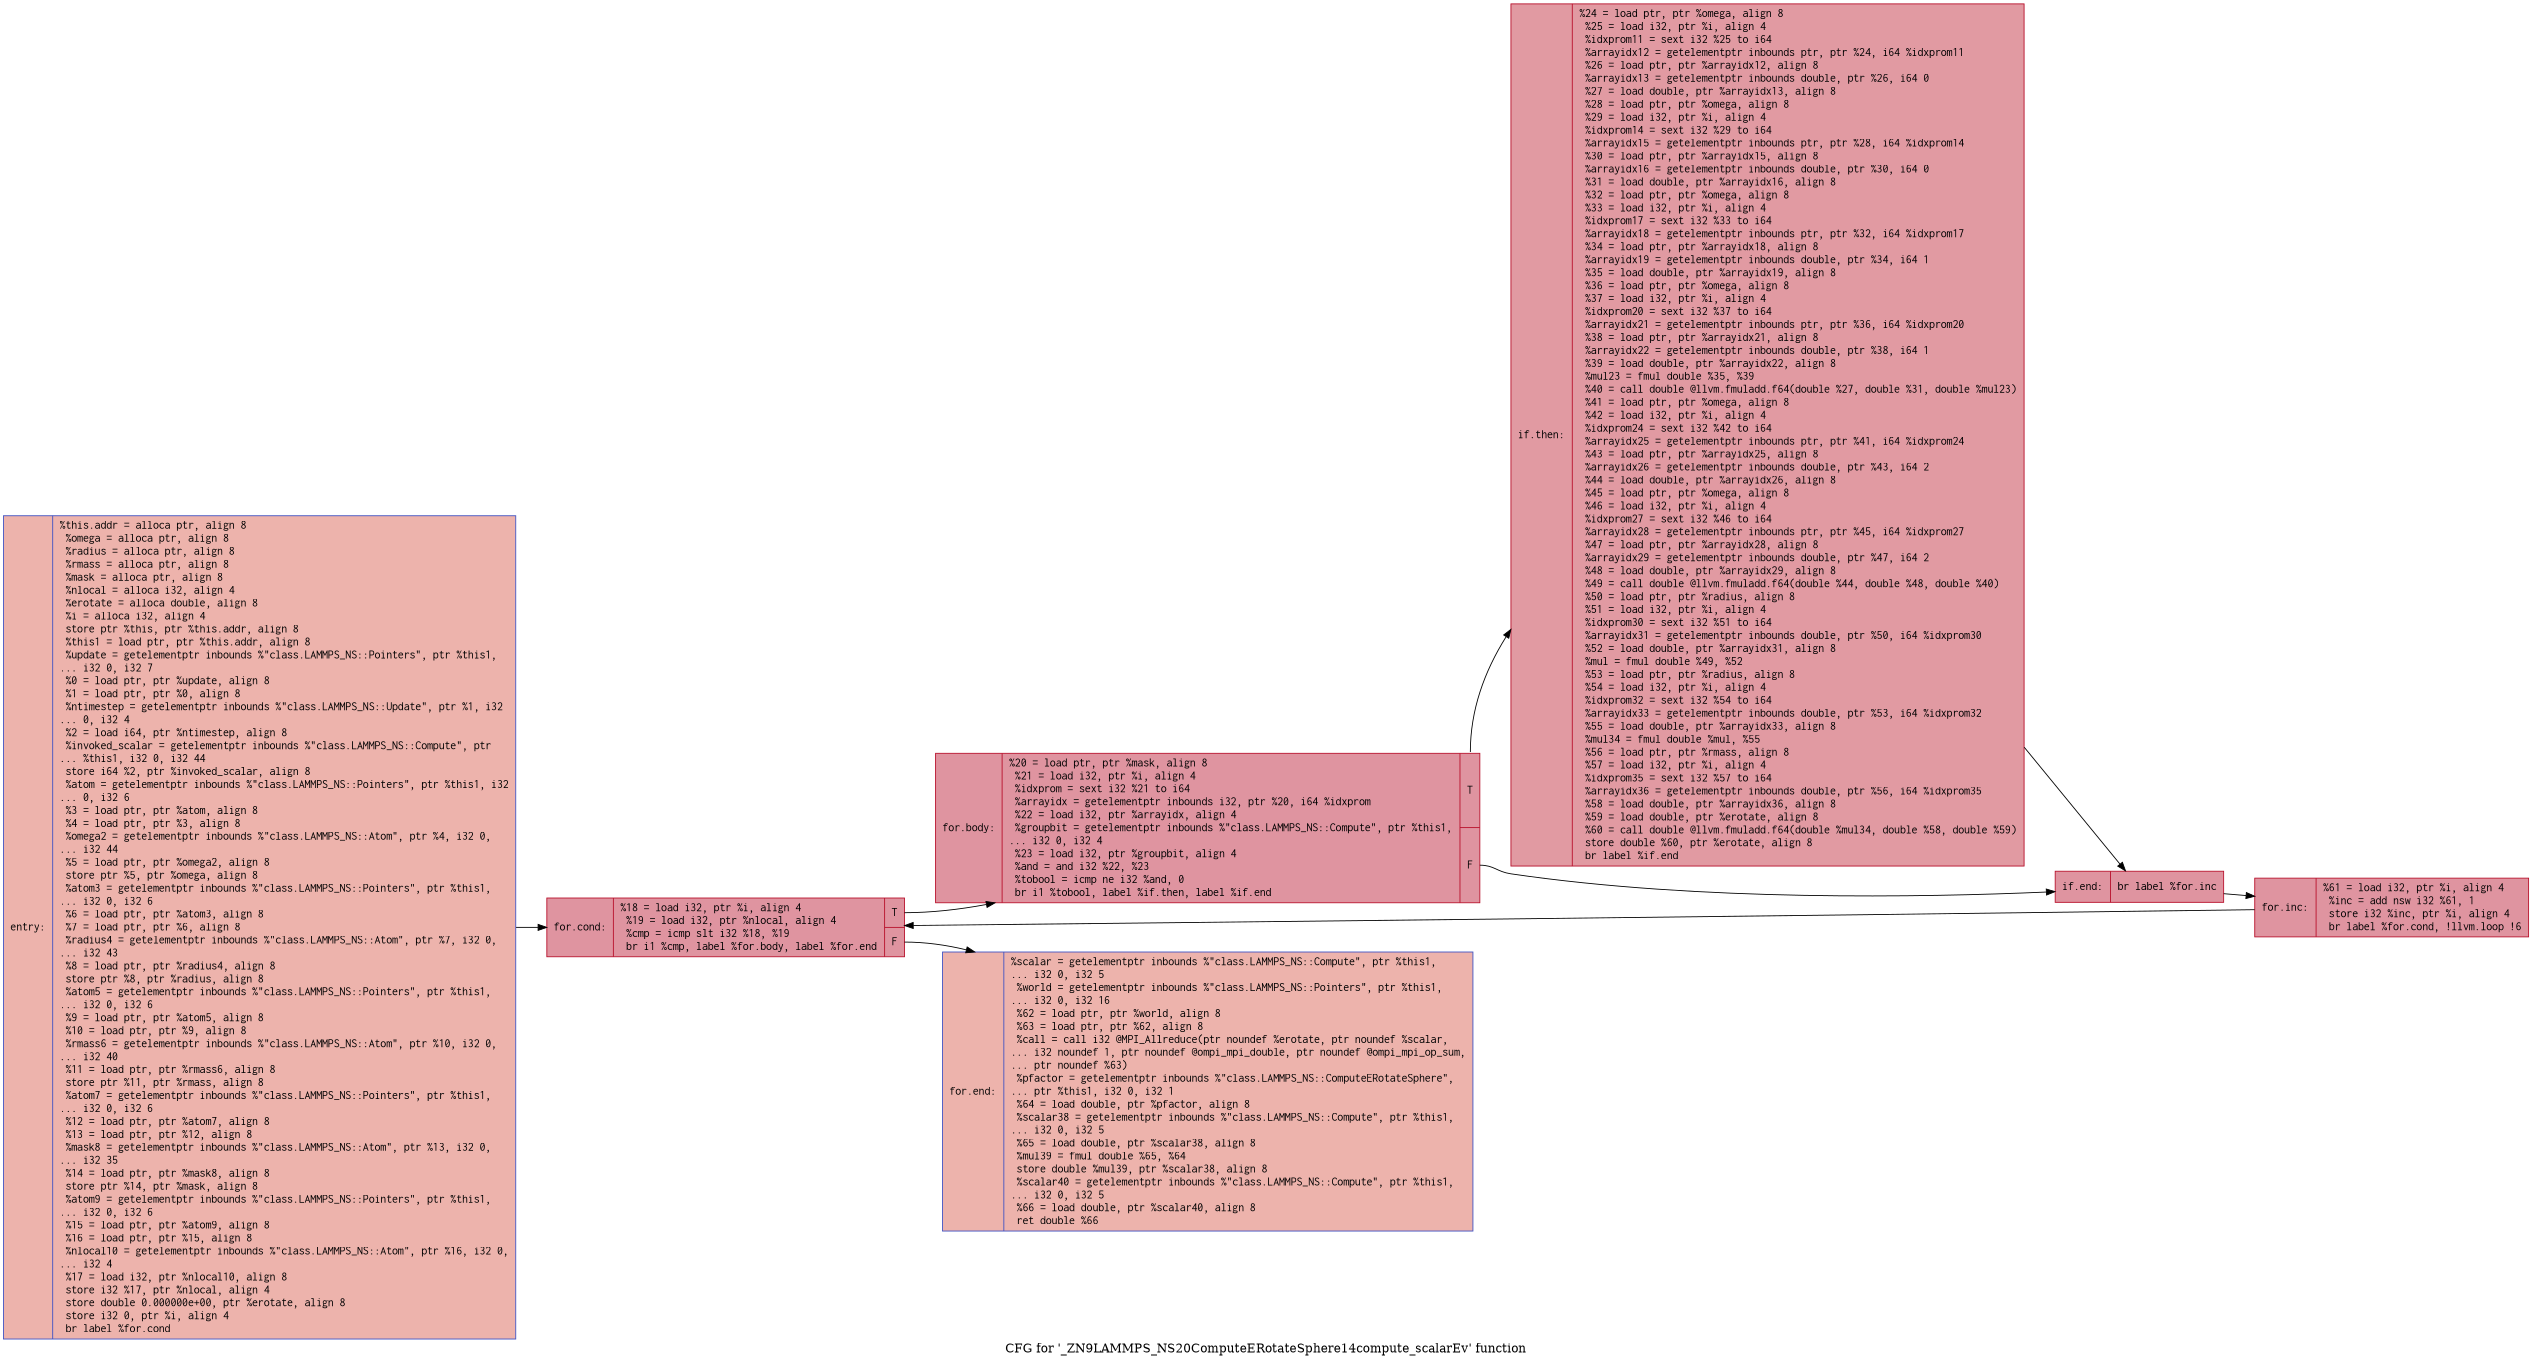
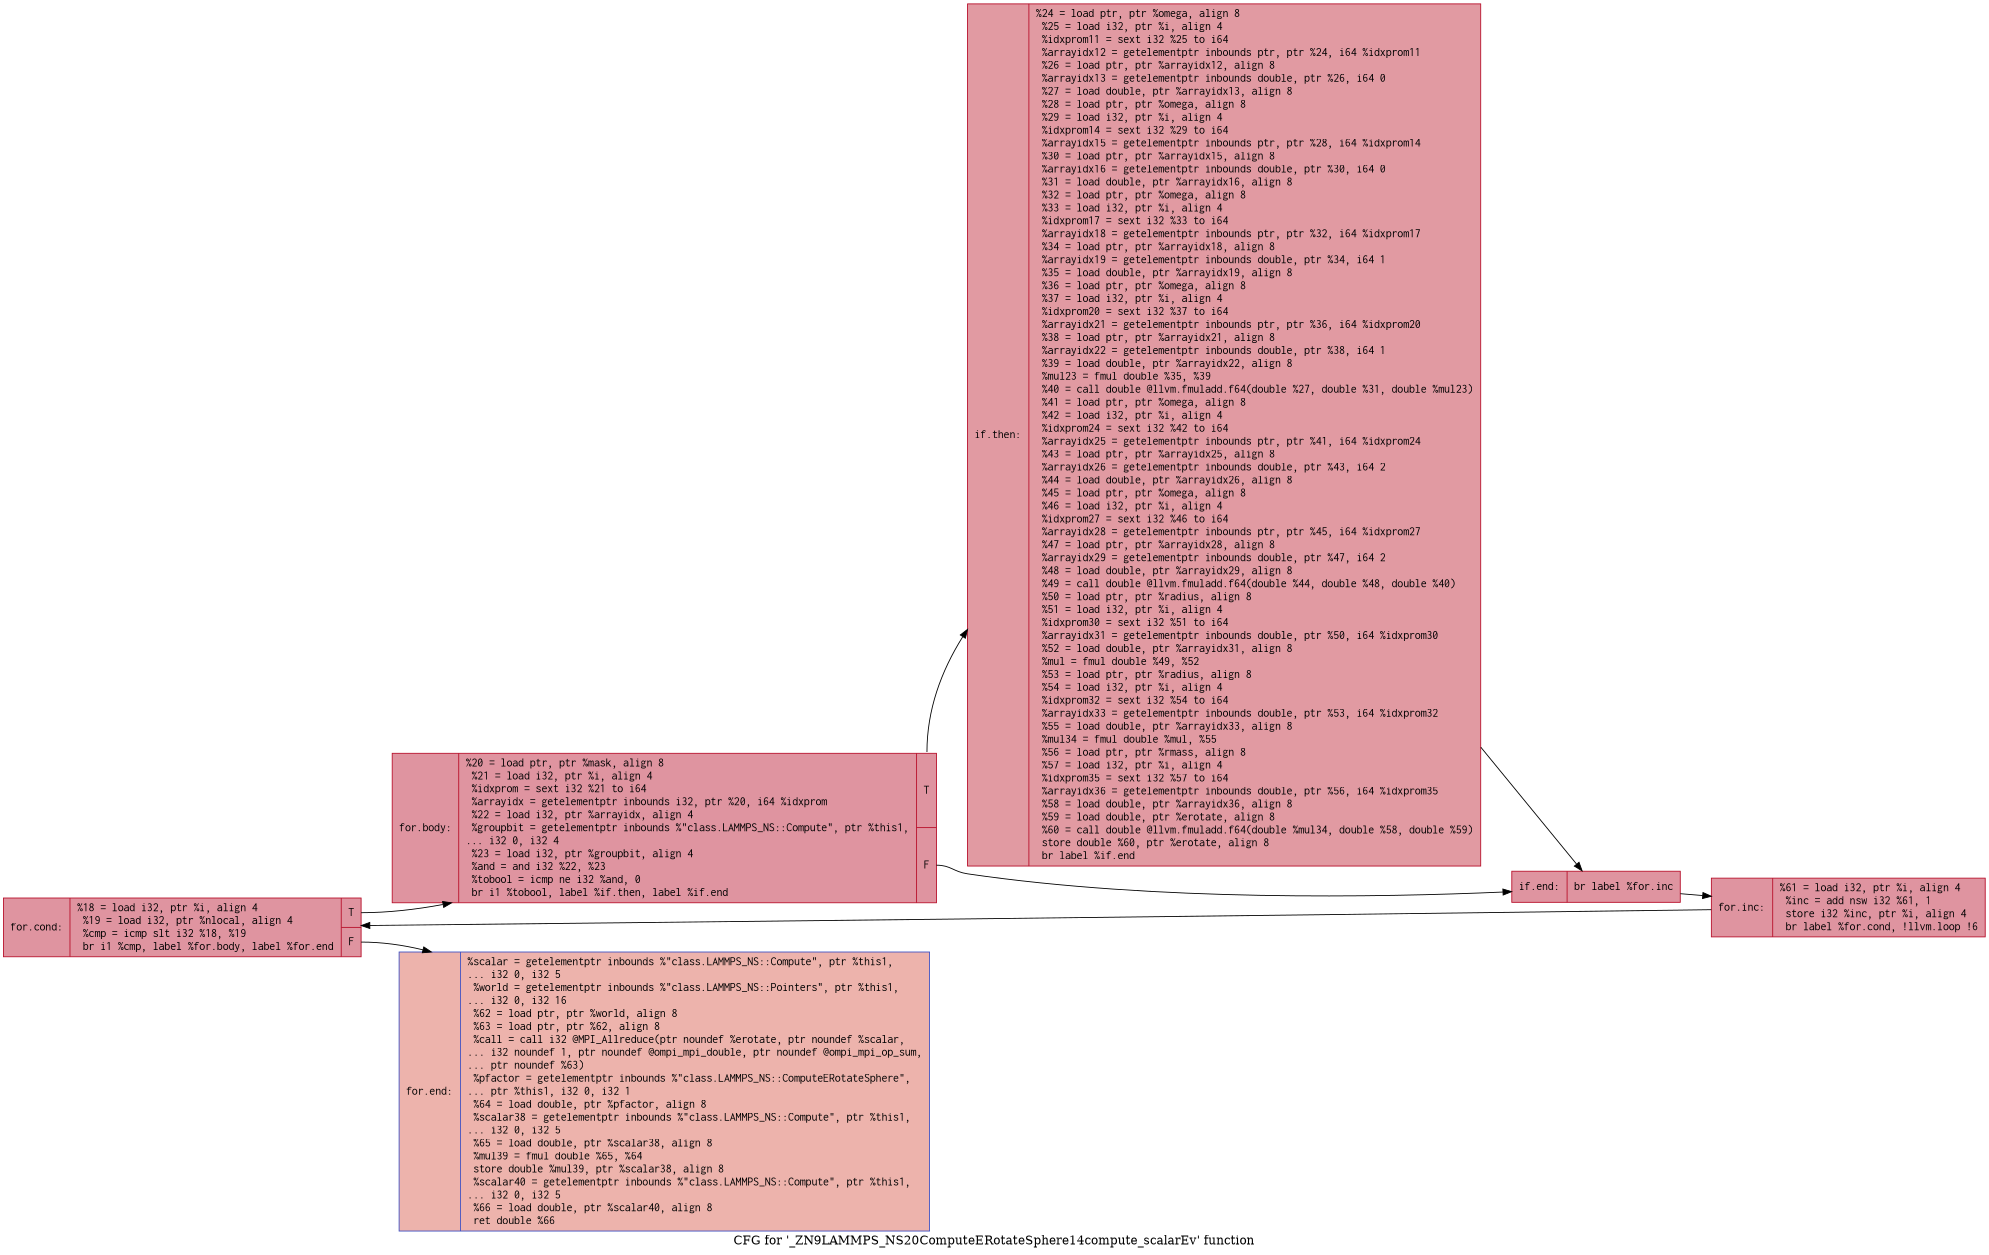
(260, 927) -> none
